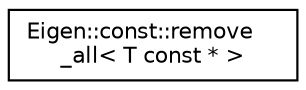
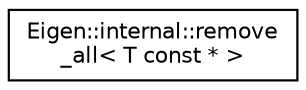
(153, 45) -> (153, 45)
